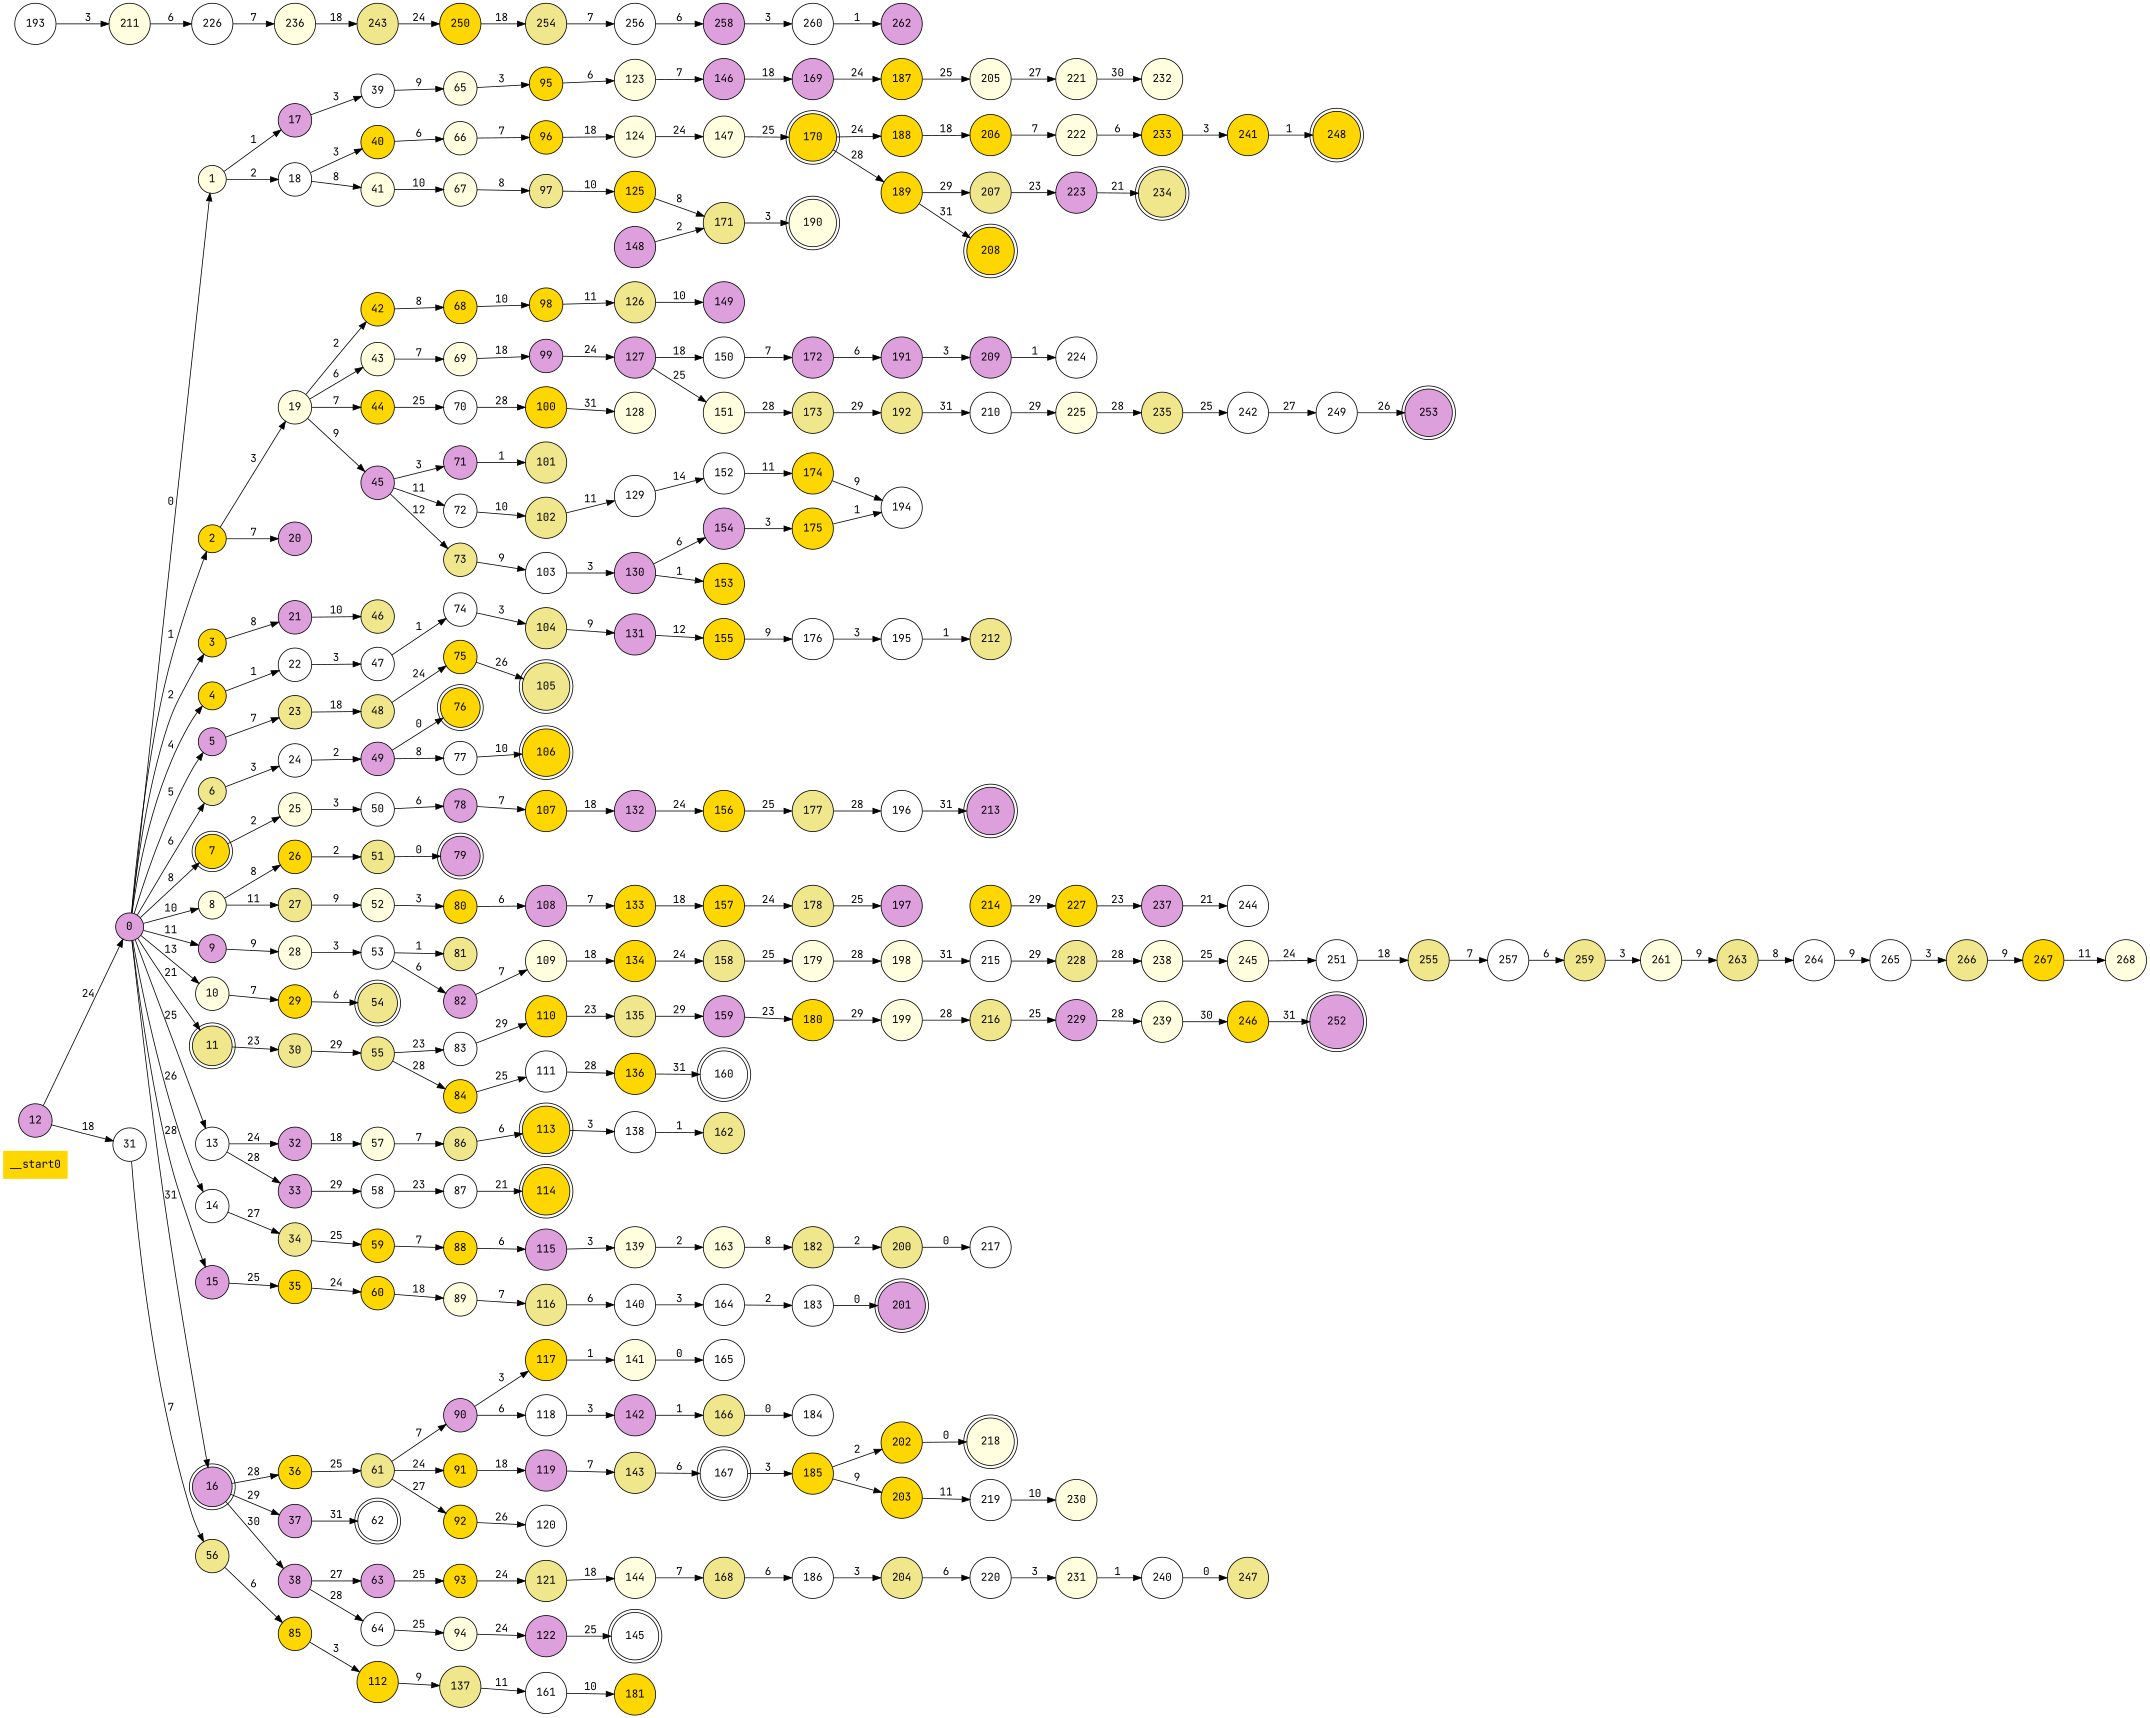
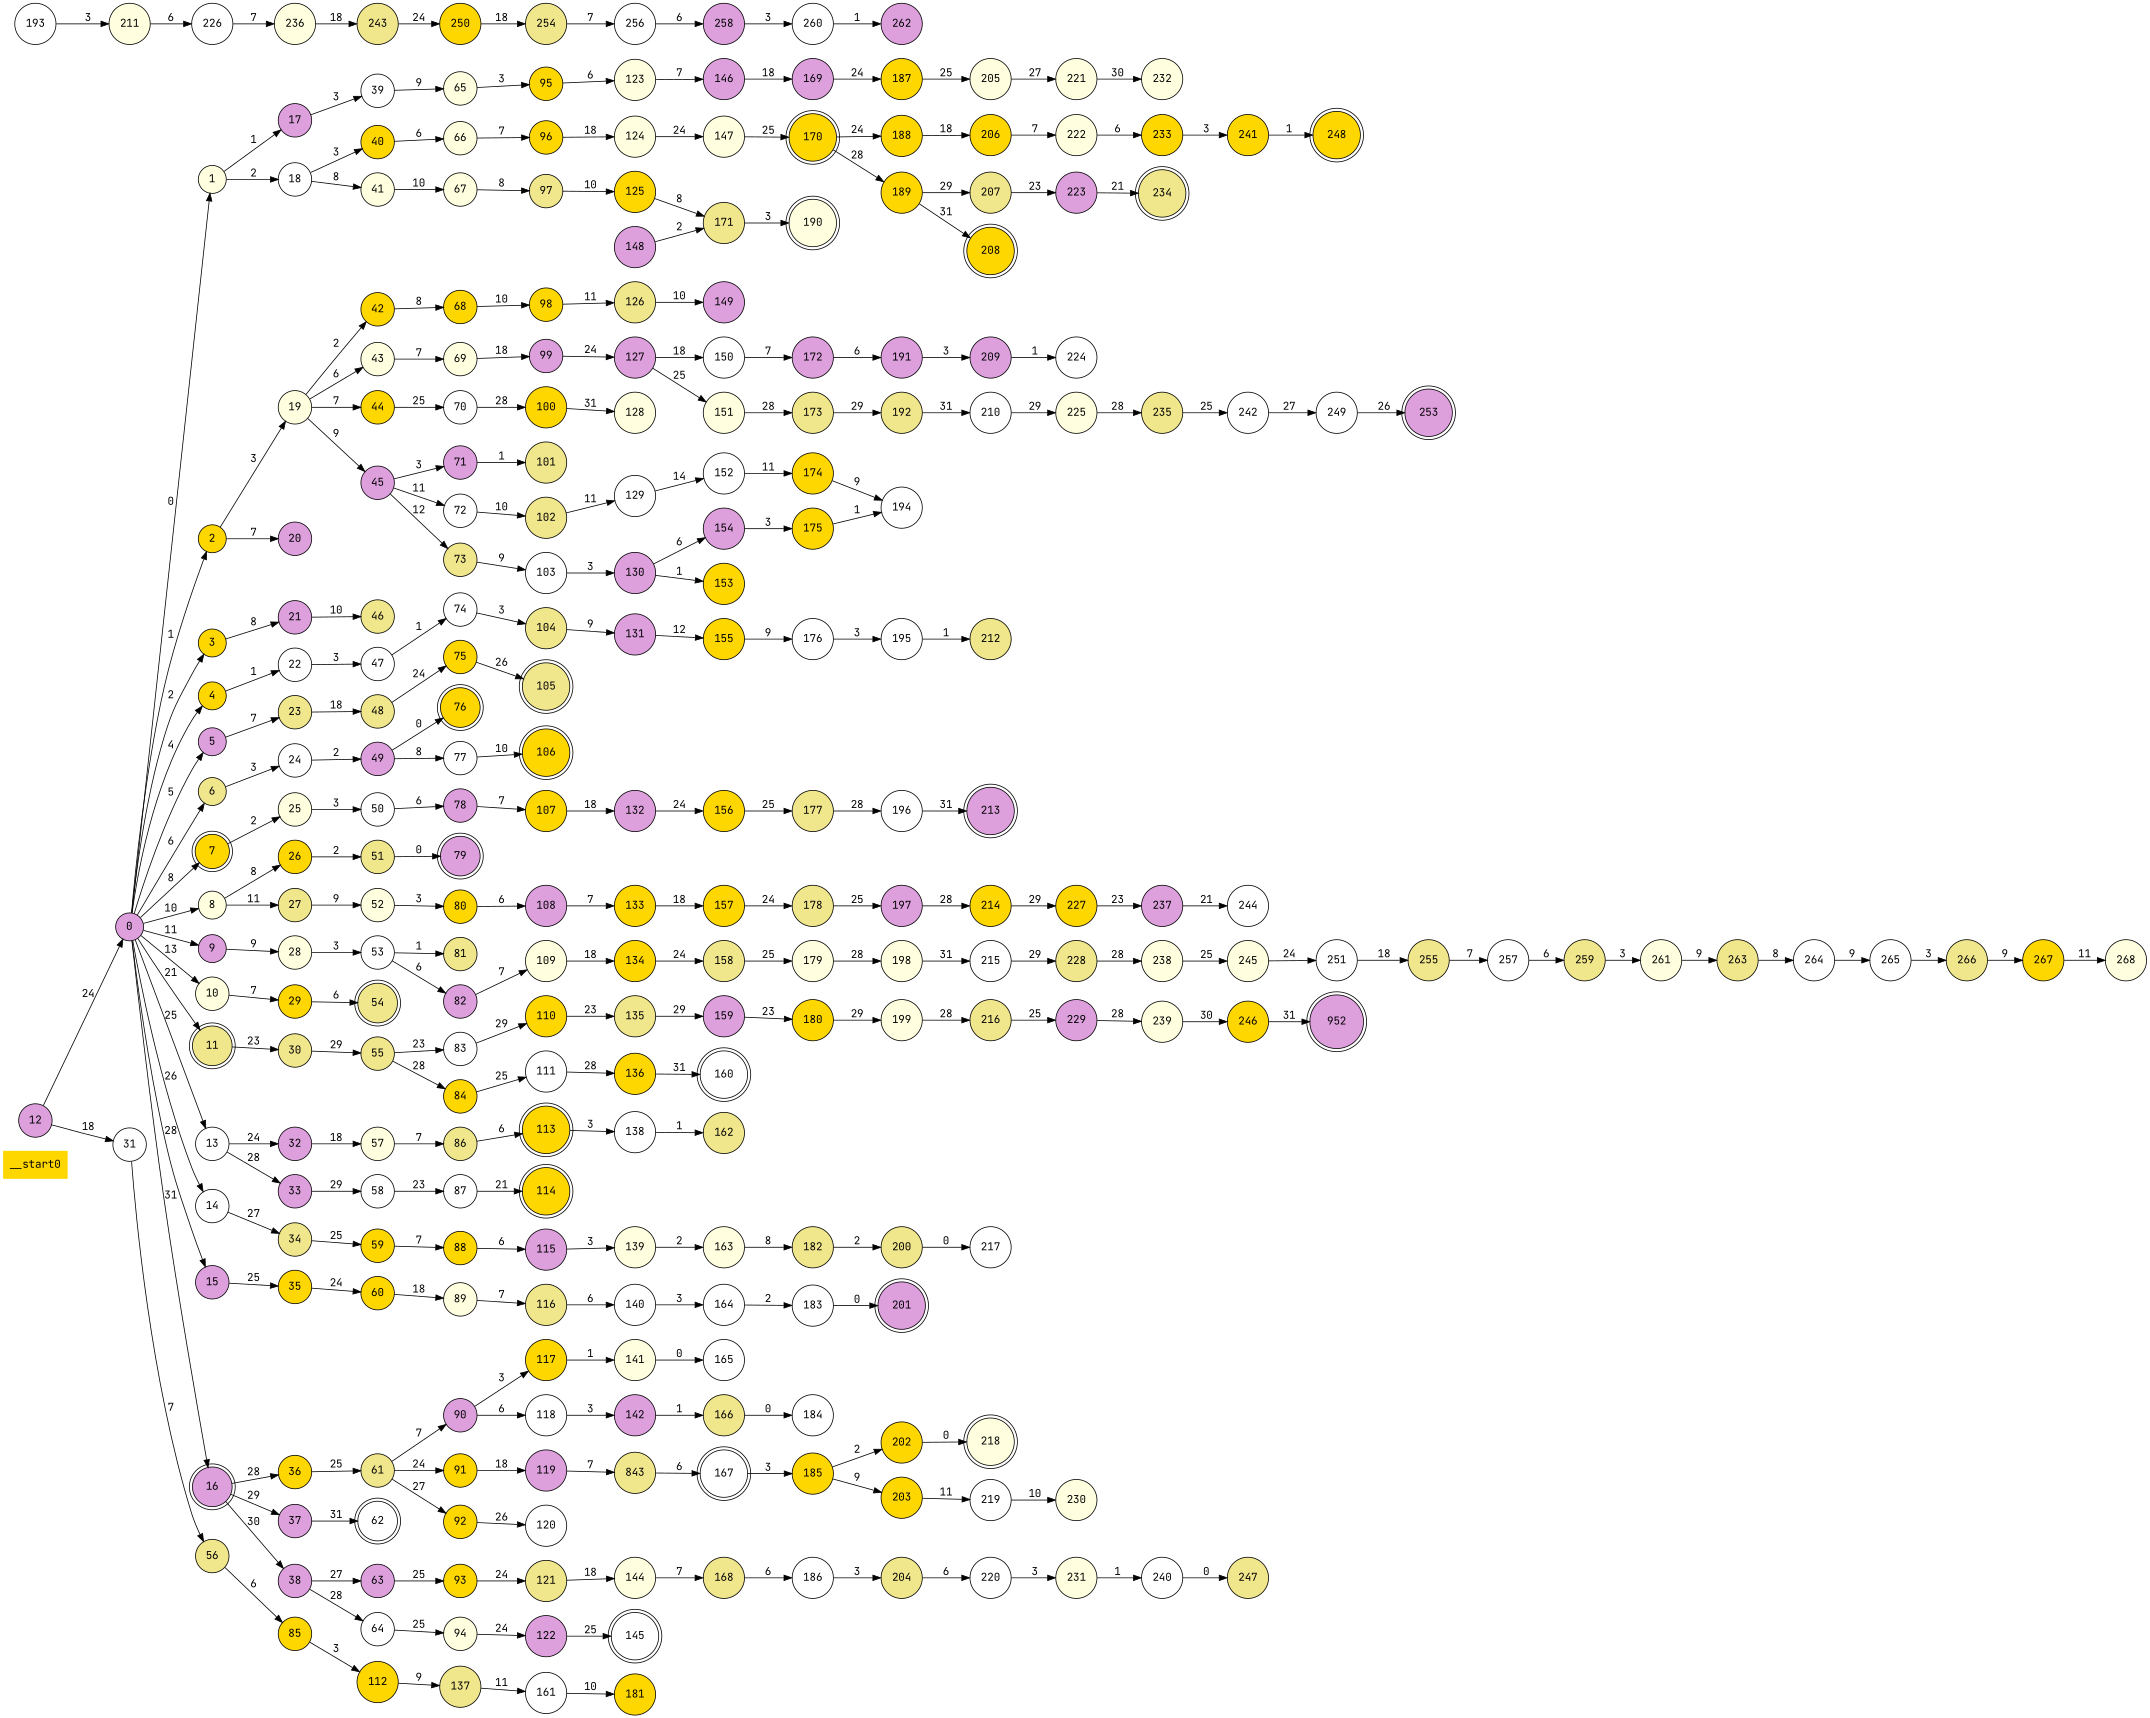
none -> (942, 906)
(1337, 1022) -> (1337, 1022)
(635, 1473) -> (635, 1473)
